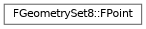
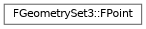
(73, 14) -> (73, 14)
